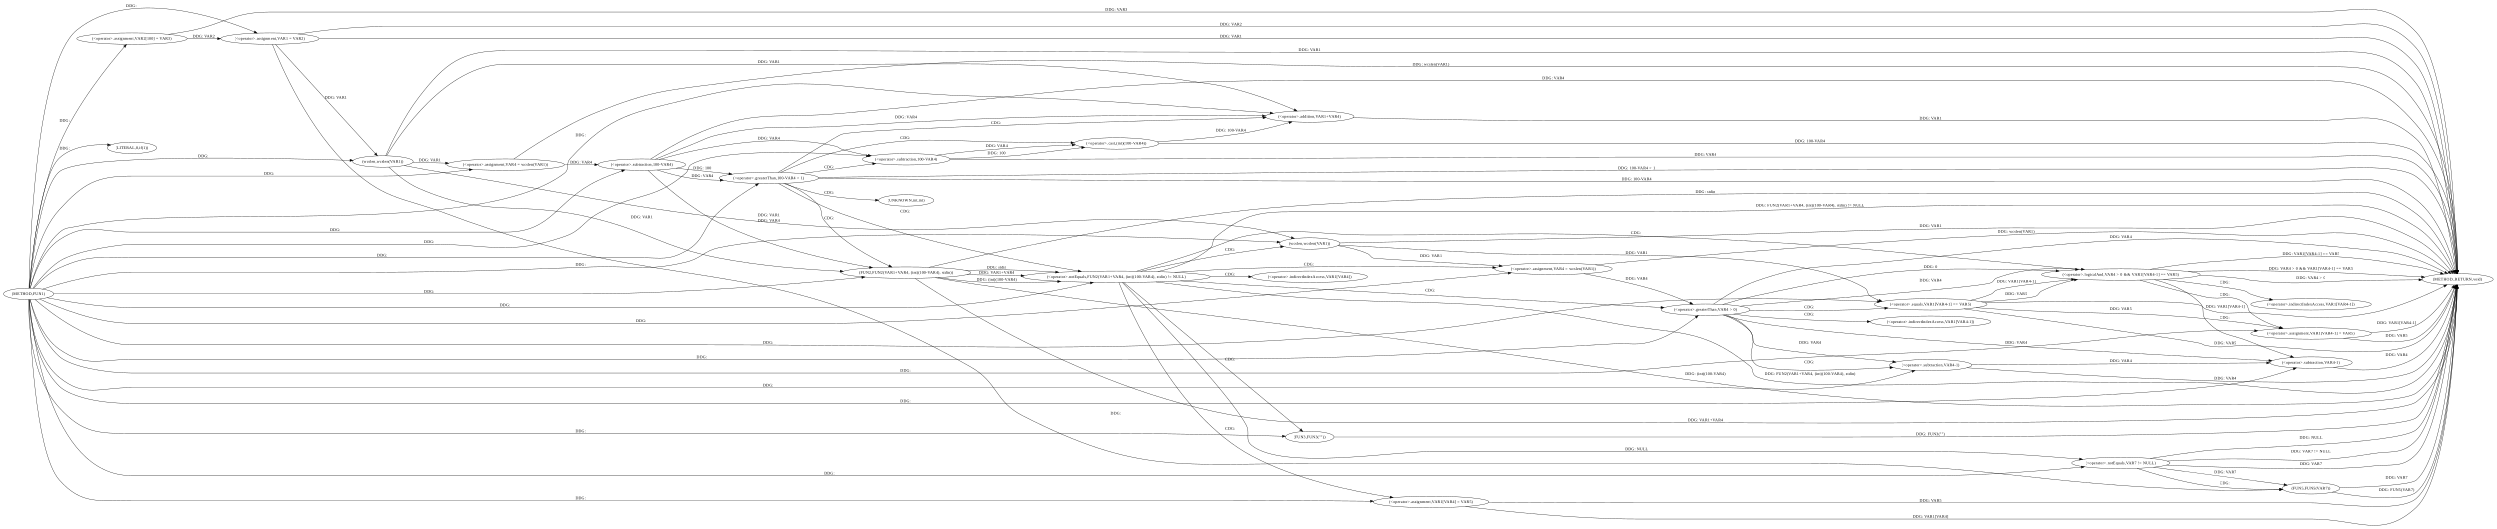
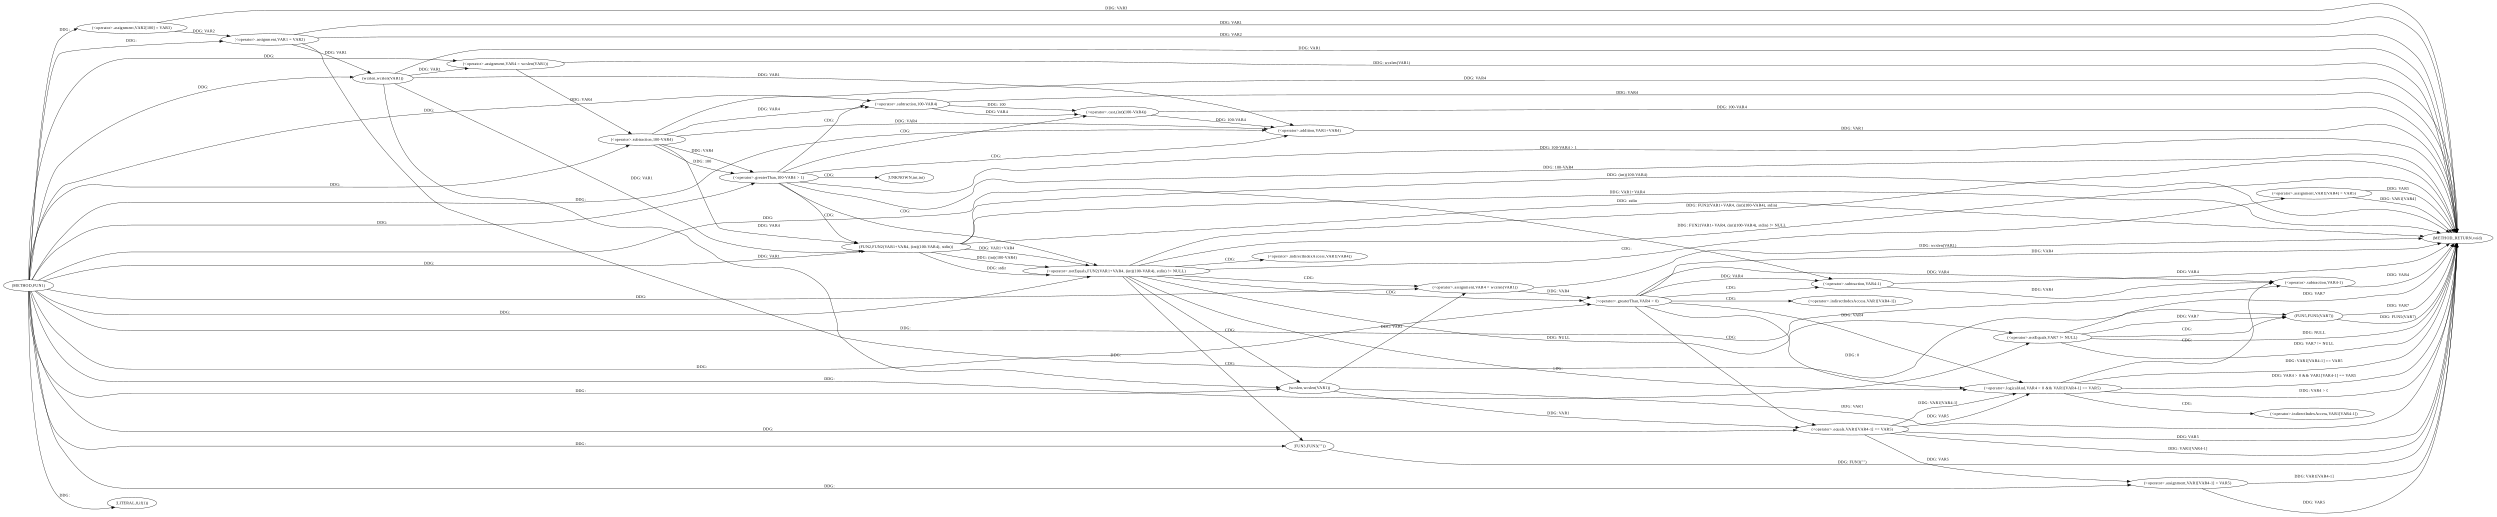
(2214, 298) -> none
(619, 500) -> none
